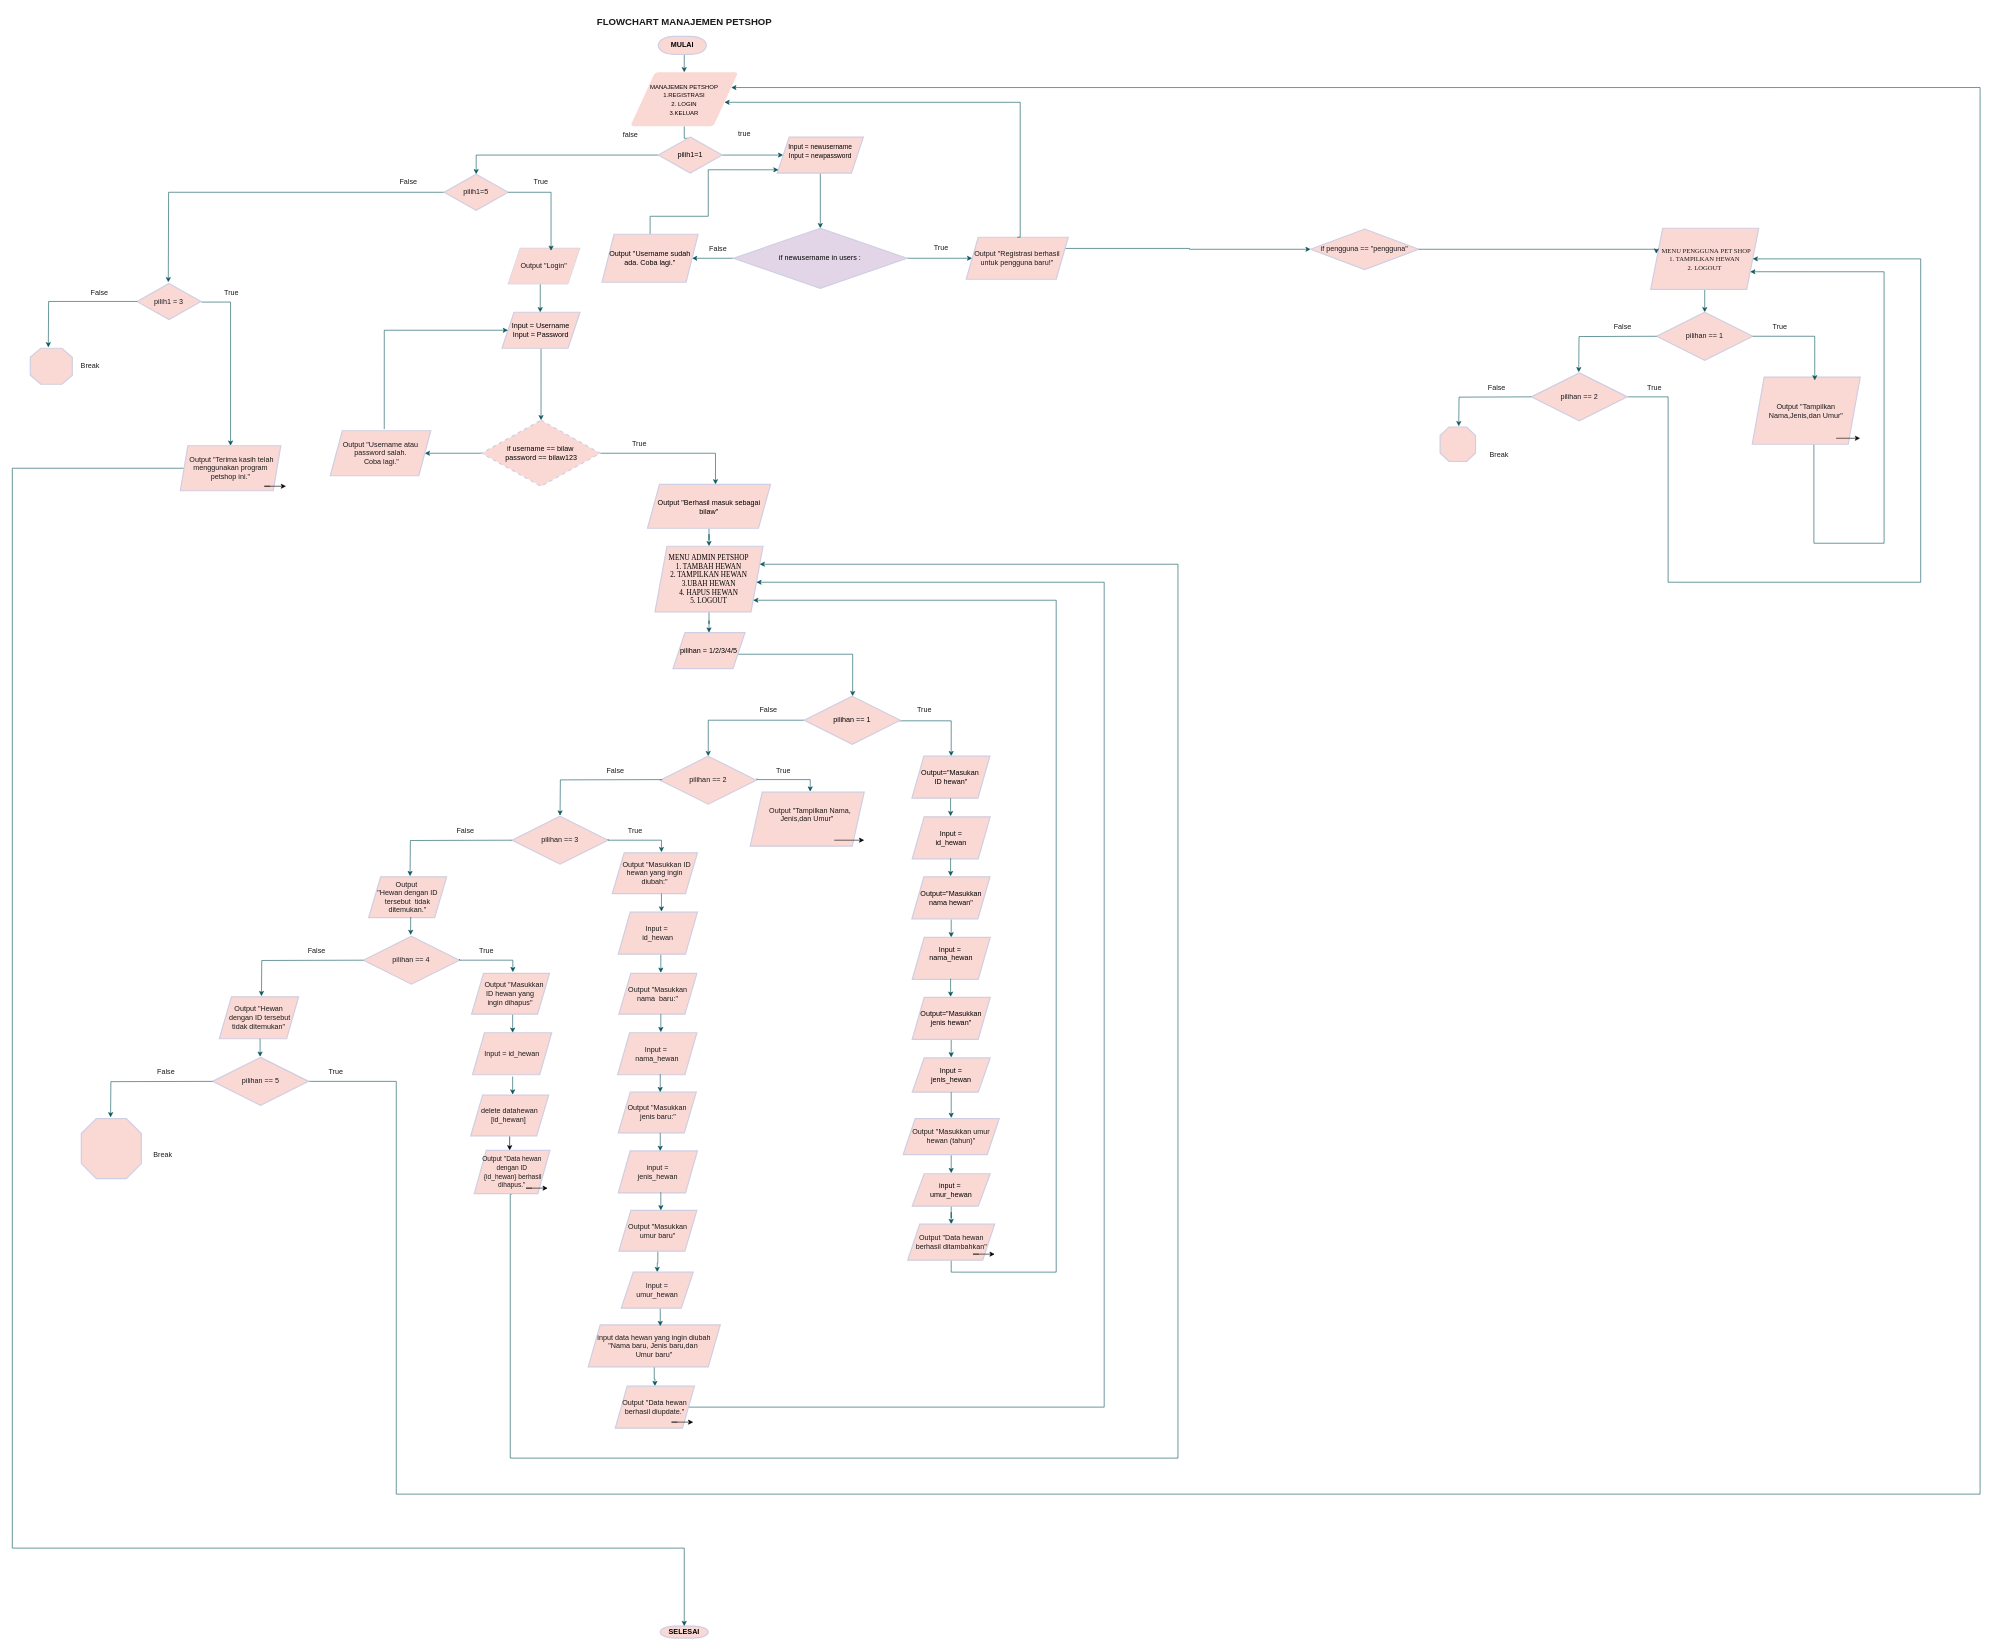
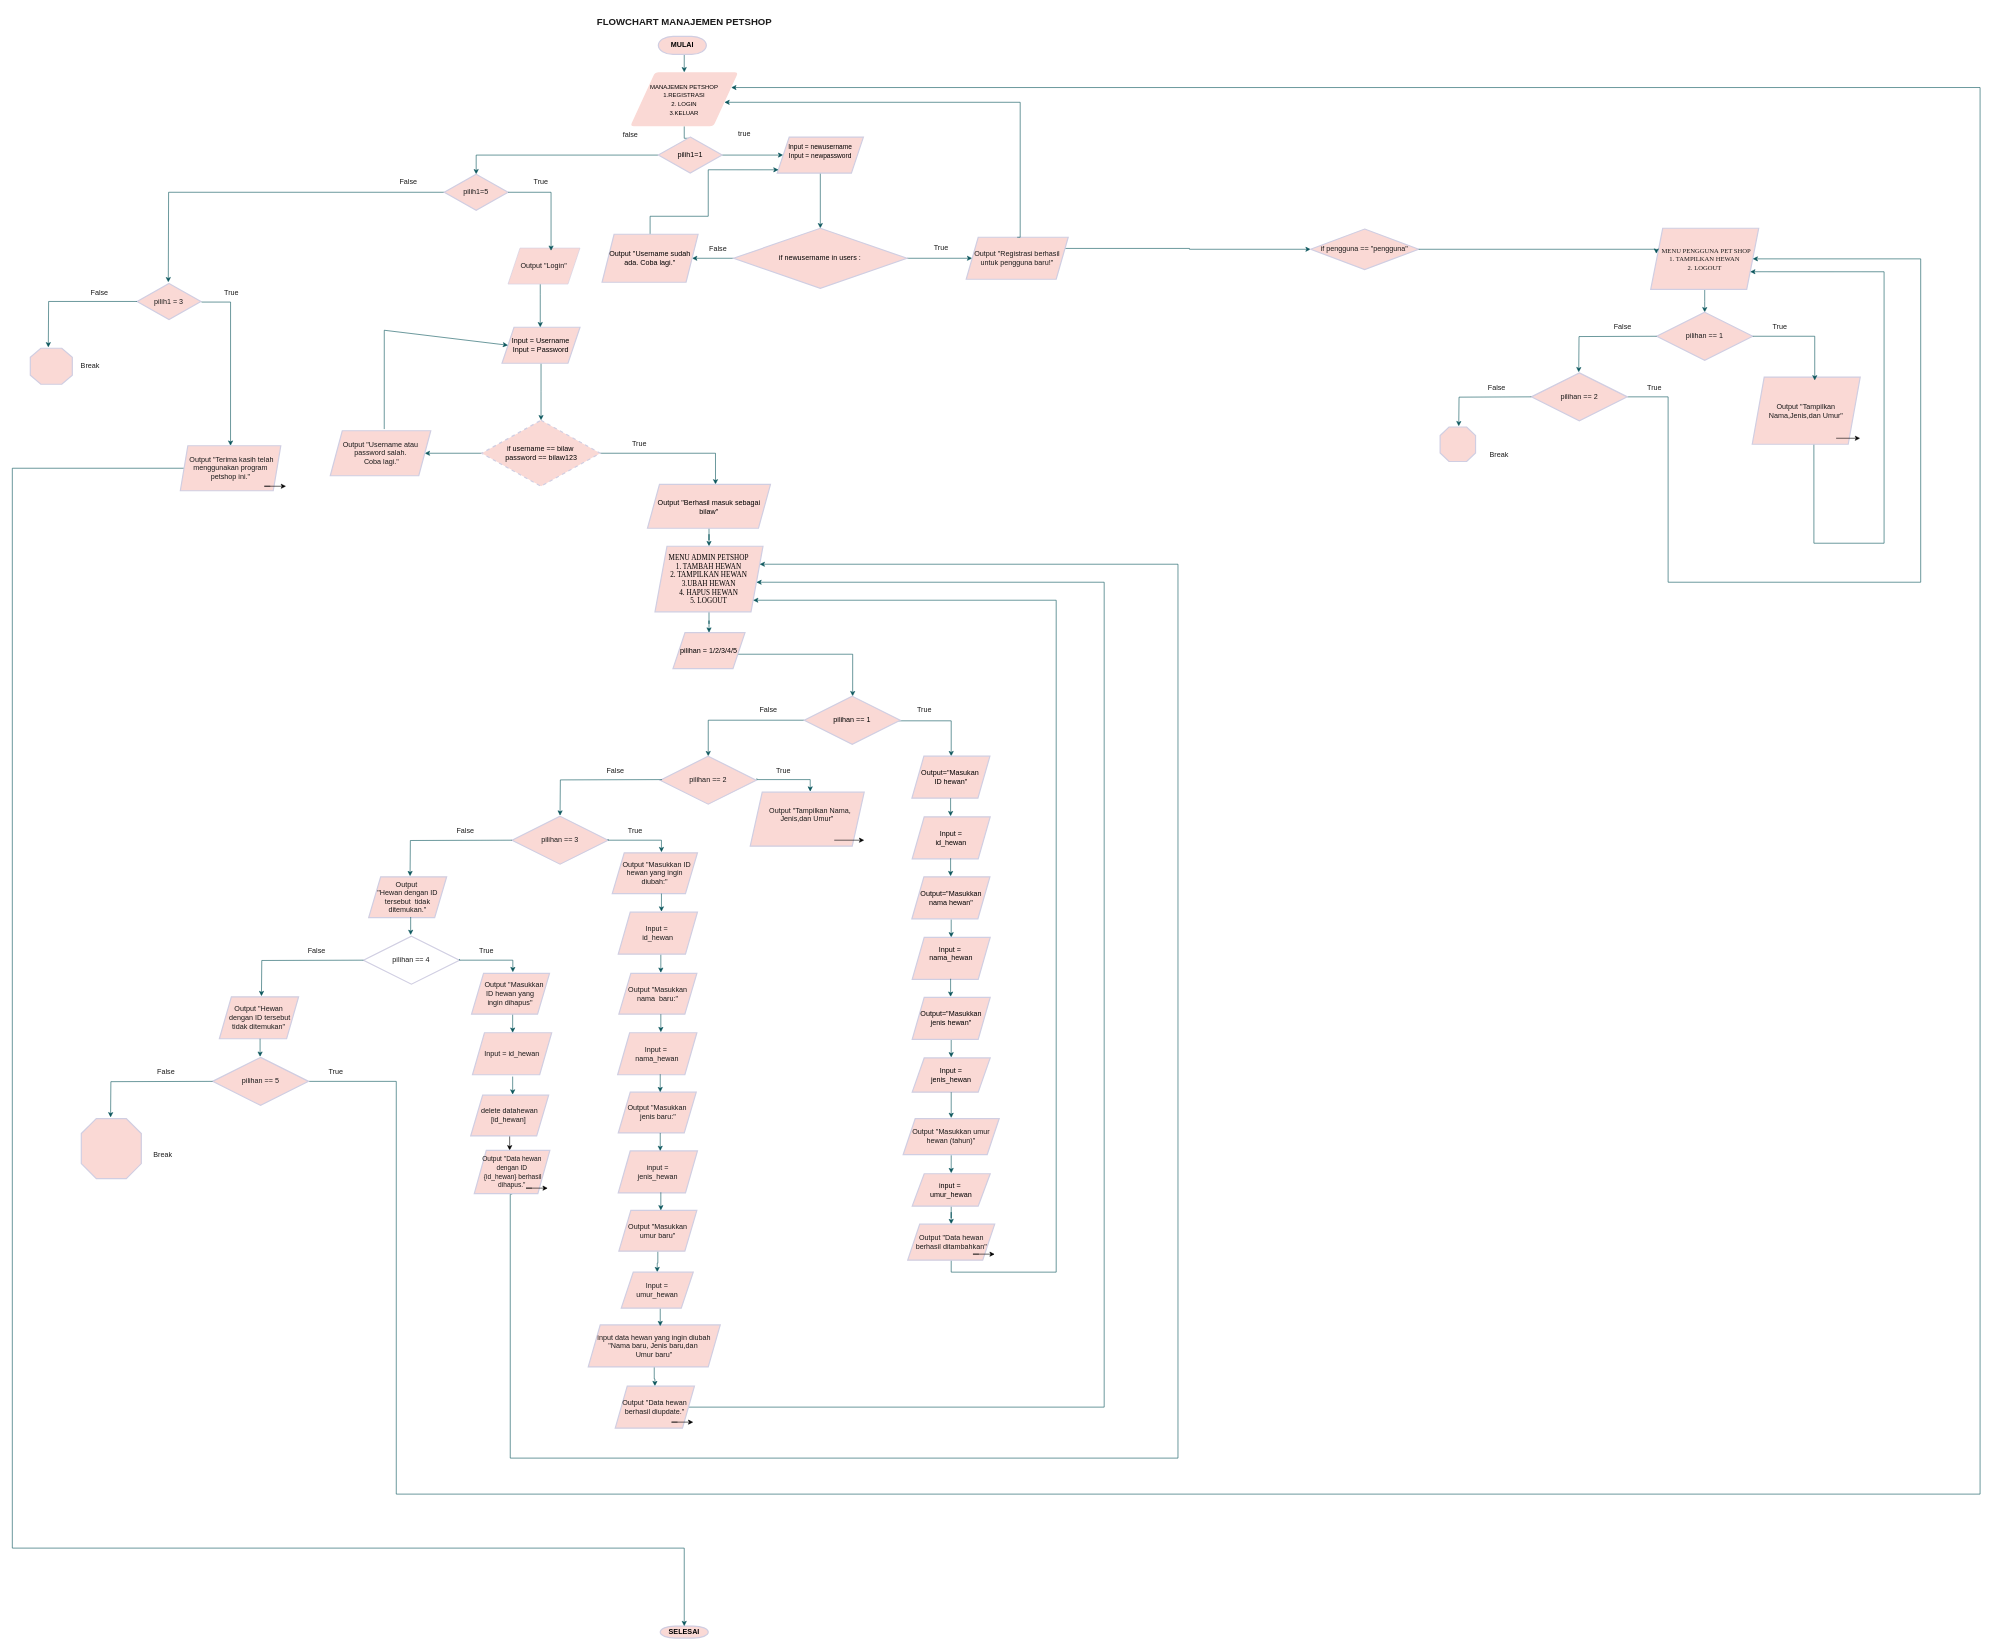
(820, 258) -> (820, 258)
(541, 330) -> (541, 345)
(411, 960) -> (411, 960)
